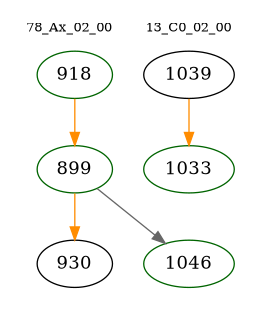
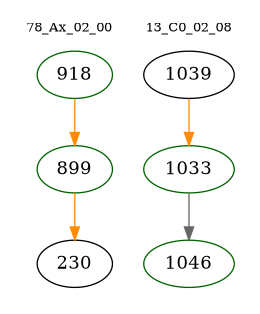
(189, 28) -> (189, 28)
(115, 203) -> (189, 210)
(75, 264) -> (75, 264)
